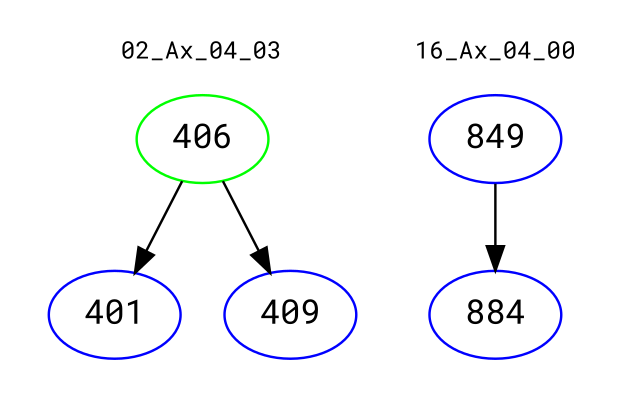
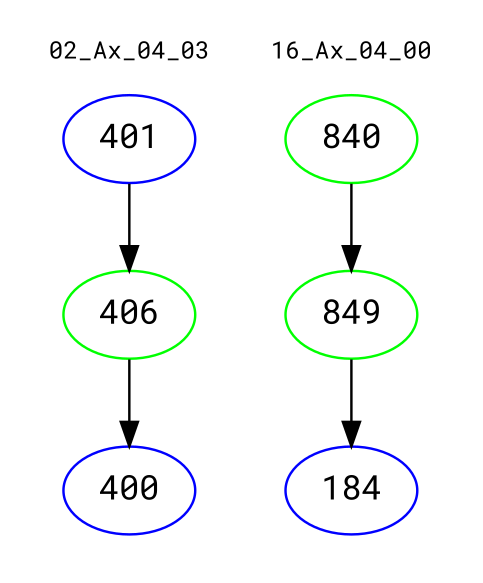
none -> (351, 139)
(495, 139) -> (351, 315)
(164, 216) -> (129, 215)
(290, 315) -> (129, 490)
(495, 315) -> (351, 490)
